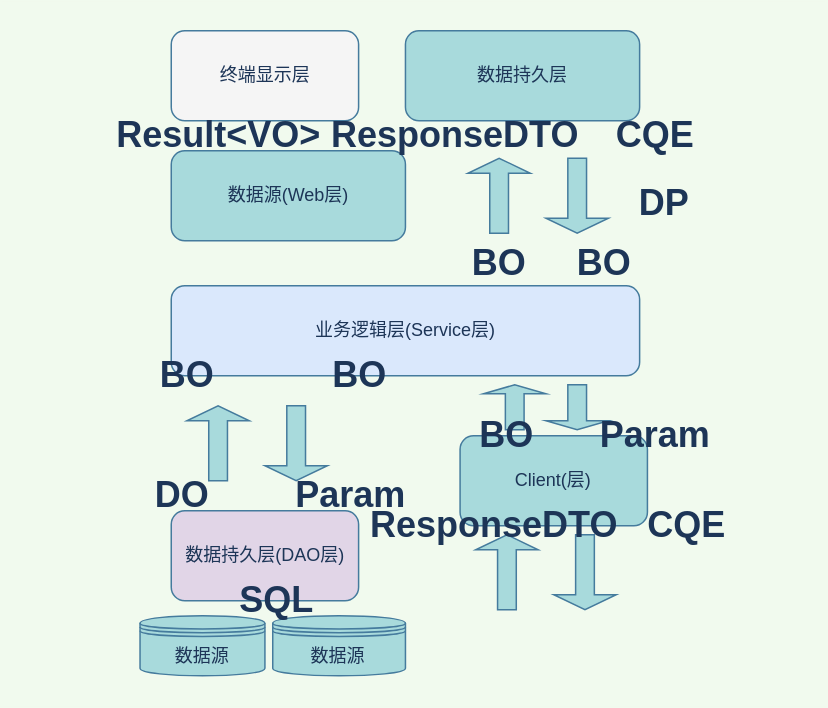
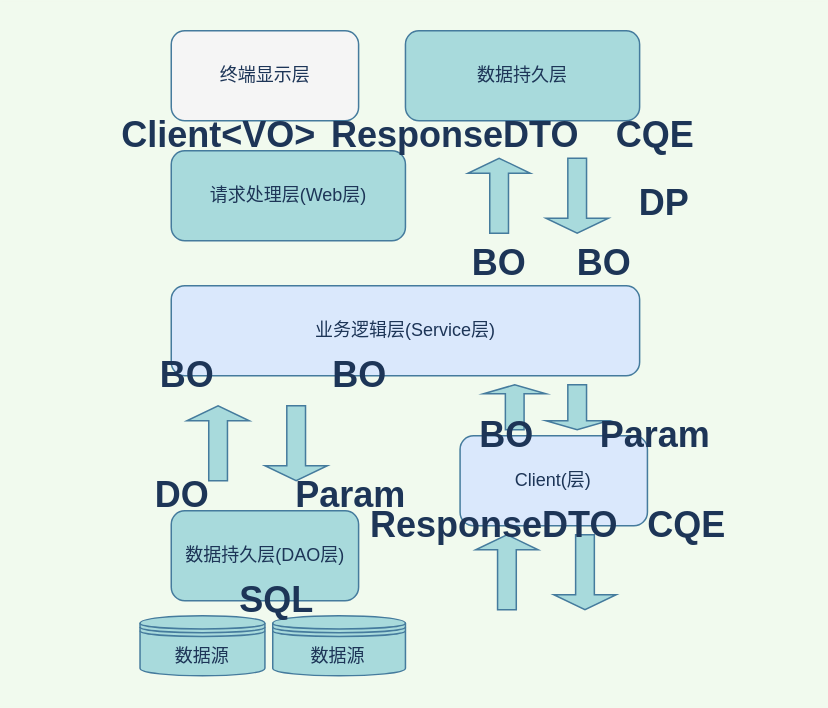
(219, 136) -> (219, 136)
(289, 196) -> (289, 196)
(554, 481) -> (554, 481)
(265, 556) -> (265, 556)
